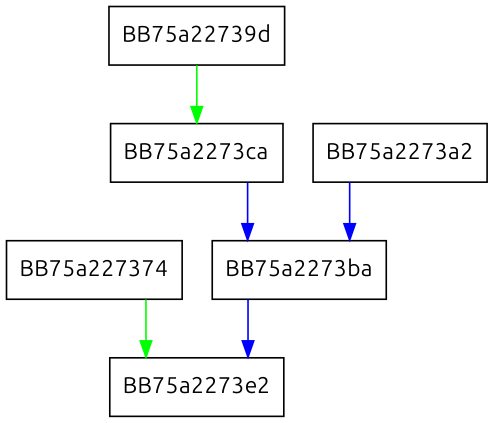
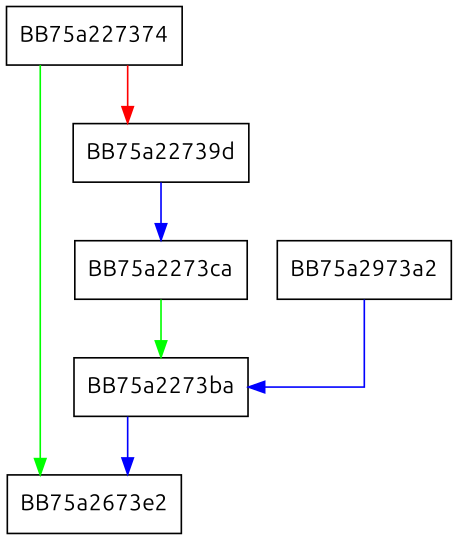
none -> (128, 86)
(197, 86) -> (161, 203)
(400, 153) -> (364, 270)
(248, 203) -> (161, 320)
(197, 387) -> (94, 504)
